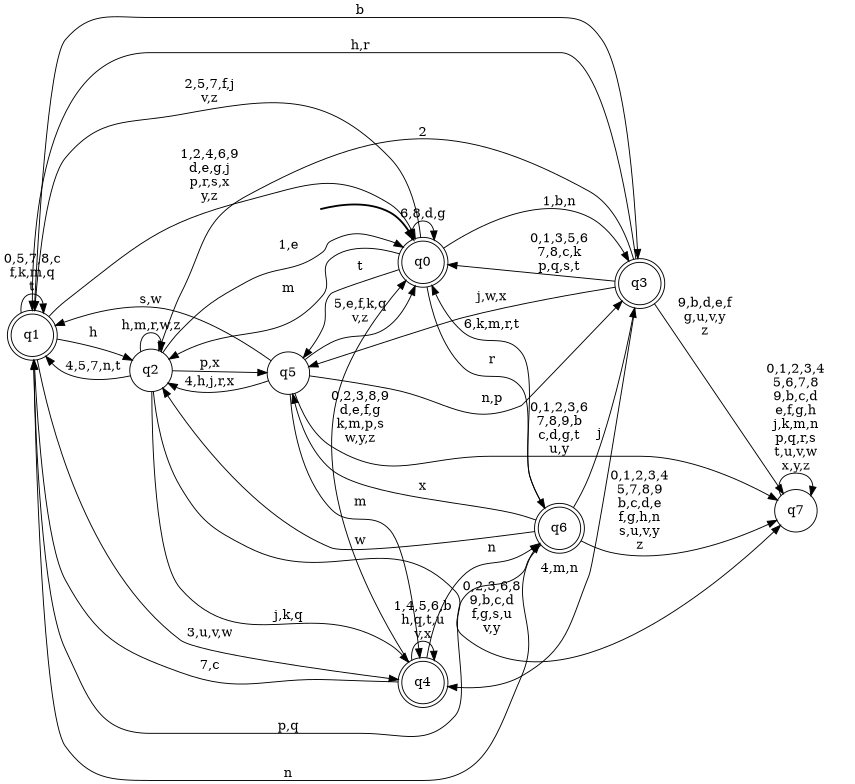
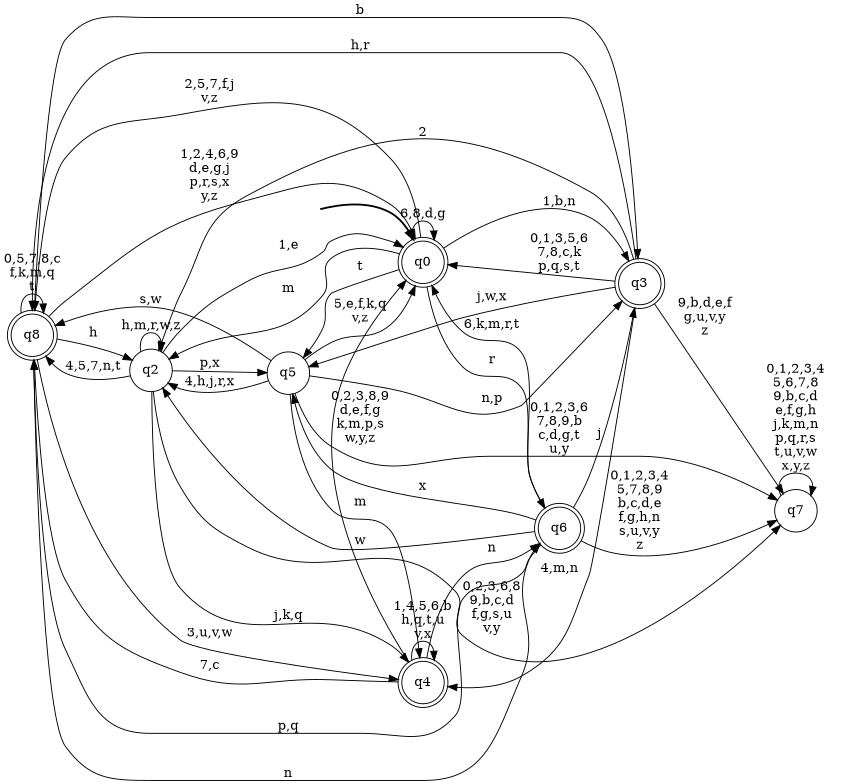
(32, 335) -> (32, 335)
